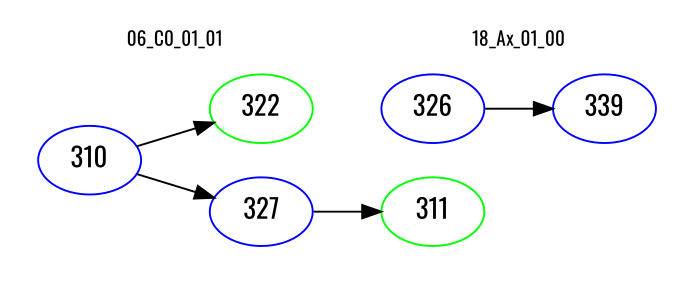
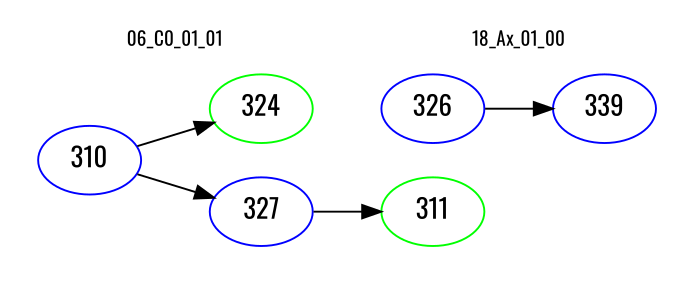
(261, 109) -> (261, 109)
